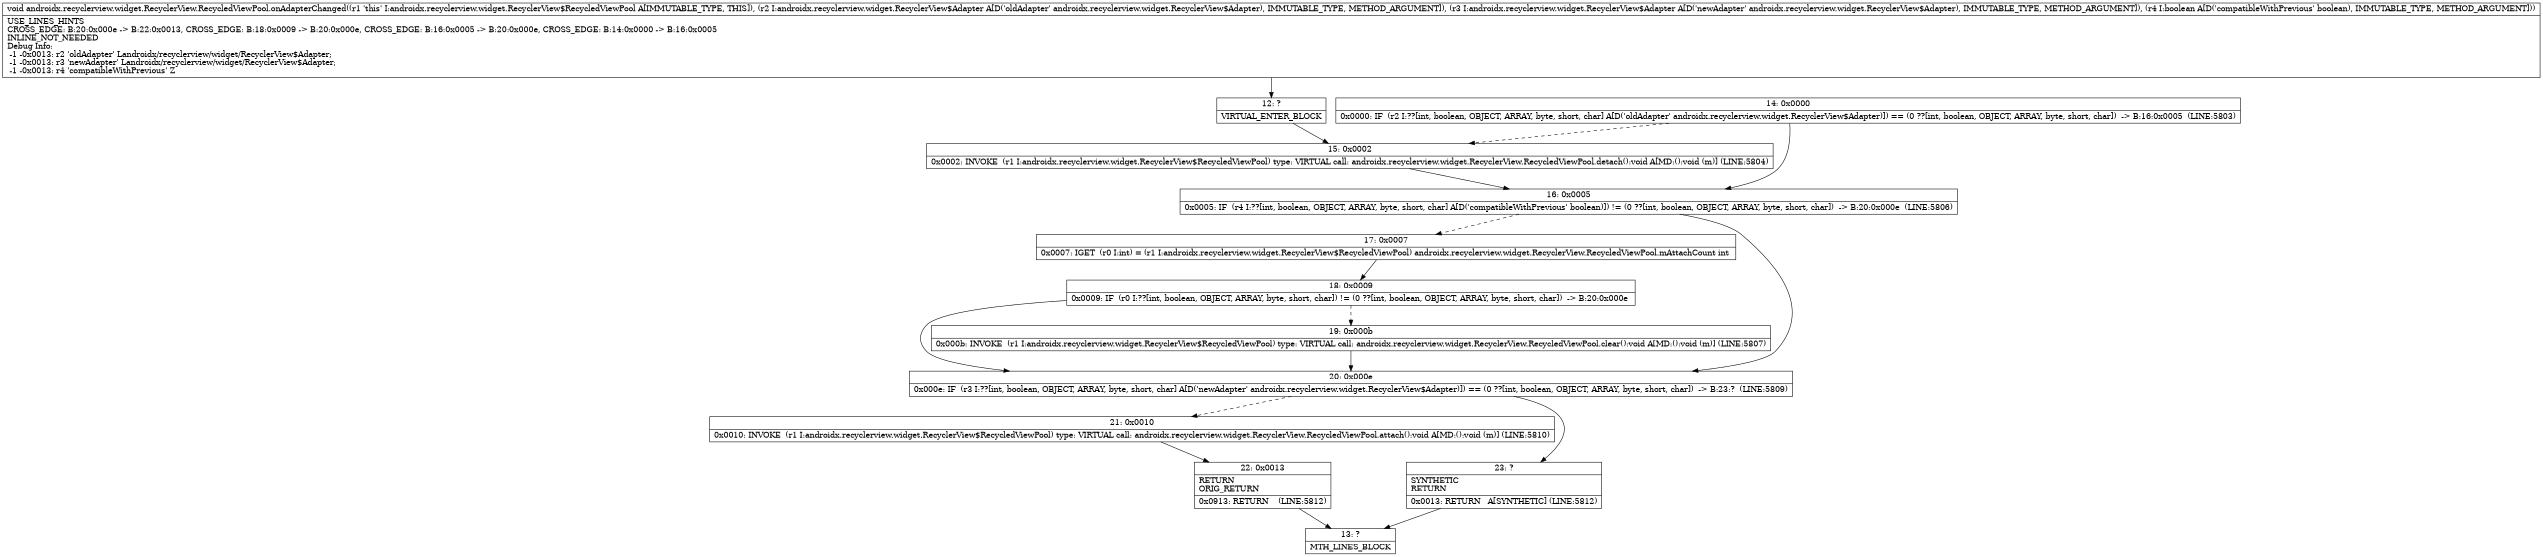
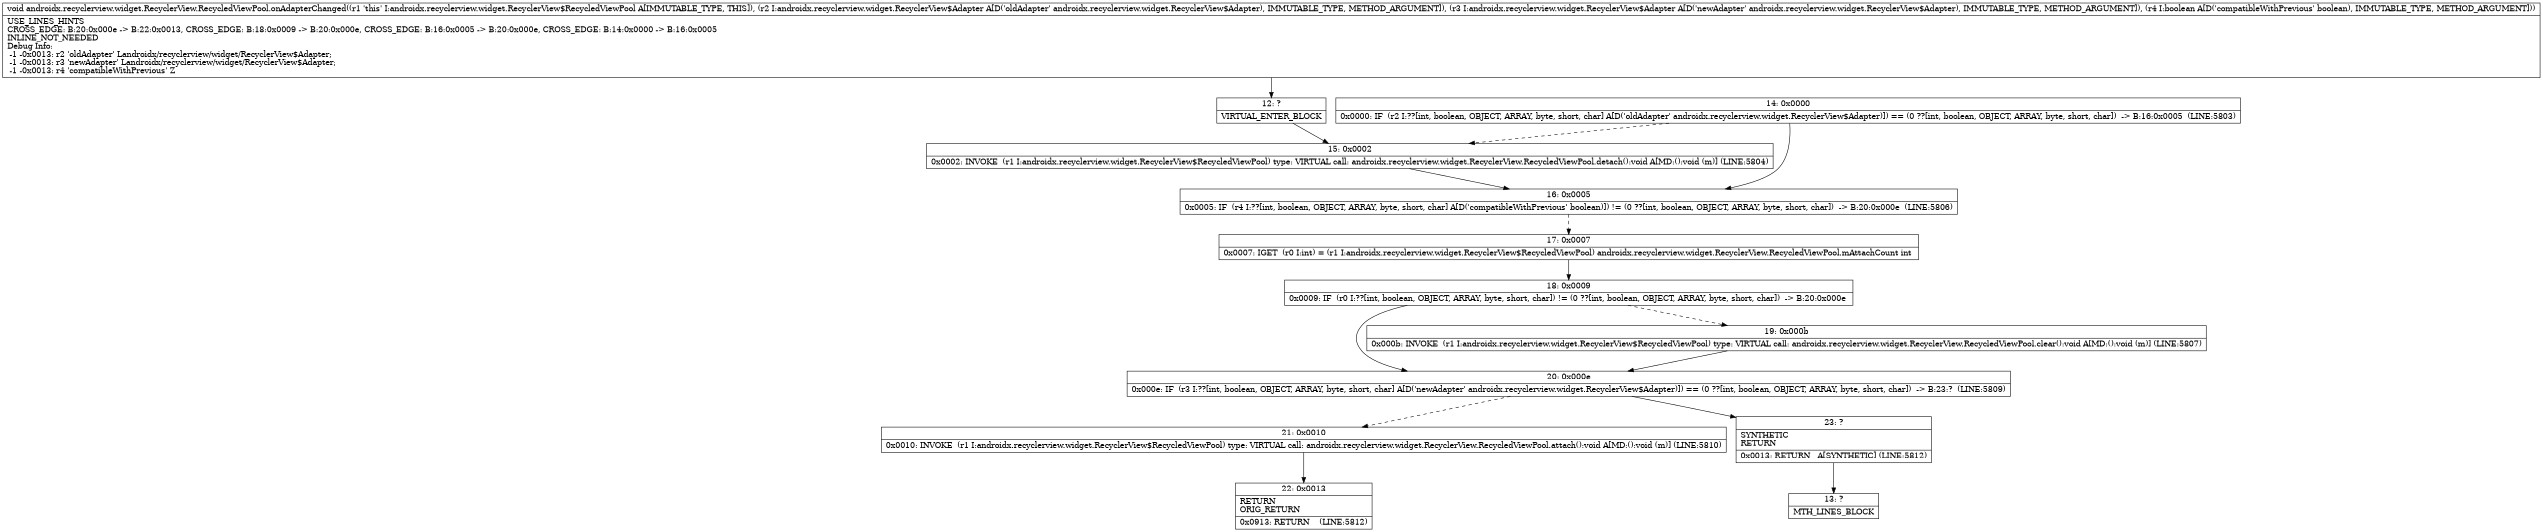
(1789, 294) -> none
(1313, 517) -> none
